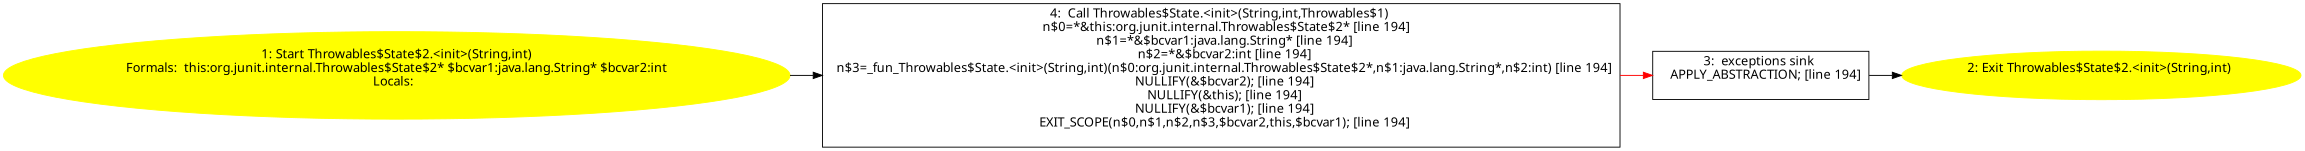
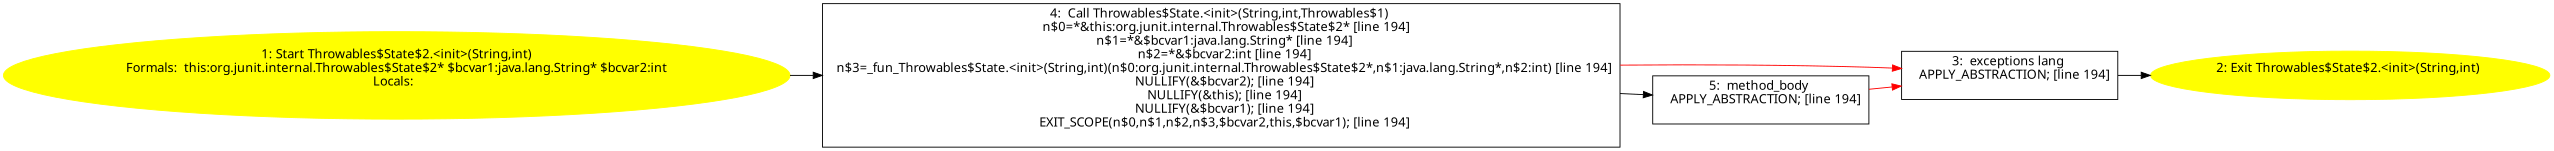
(1761, 75) -> (2010, 75)
none -> (1761, 100)
